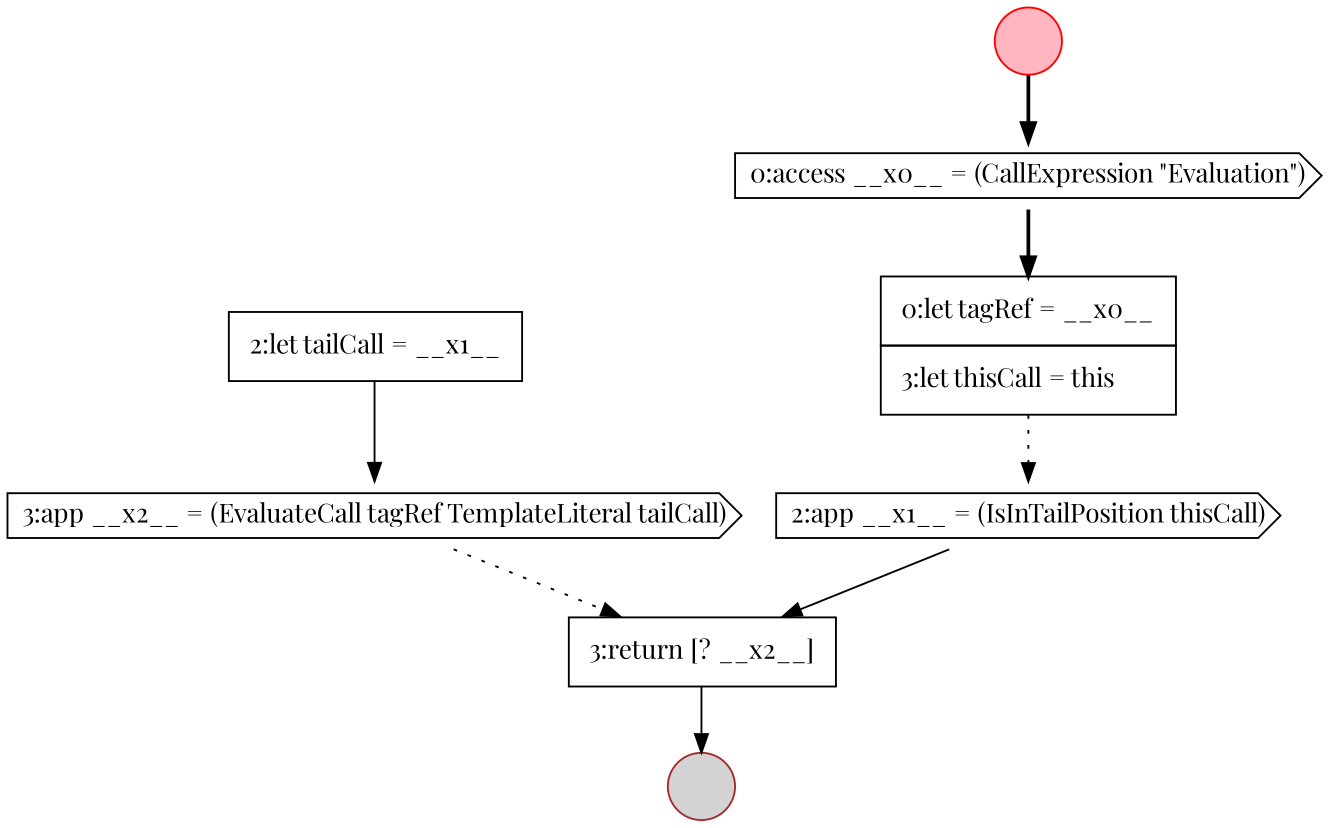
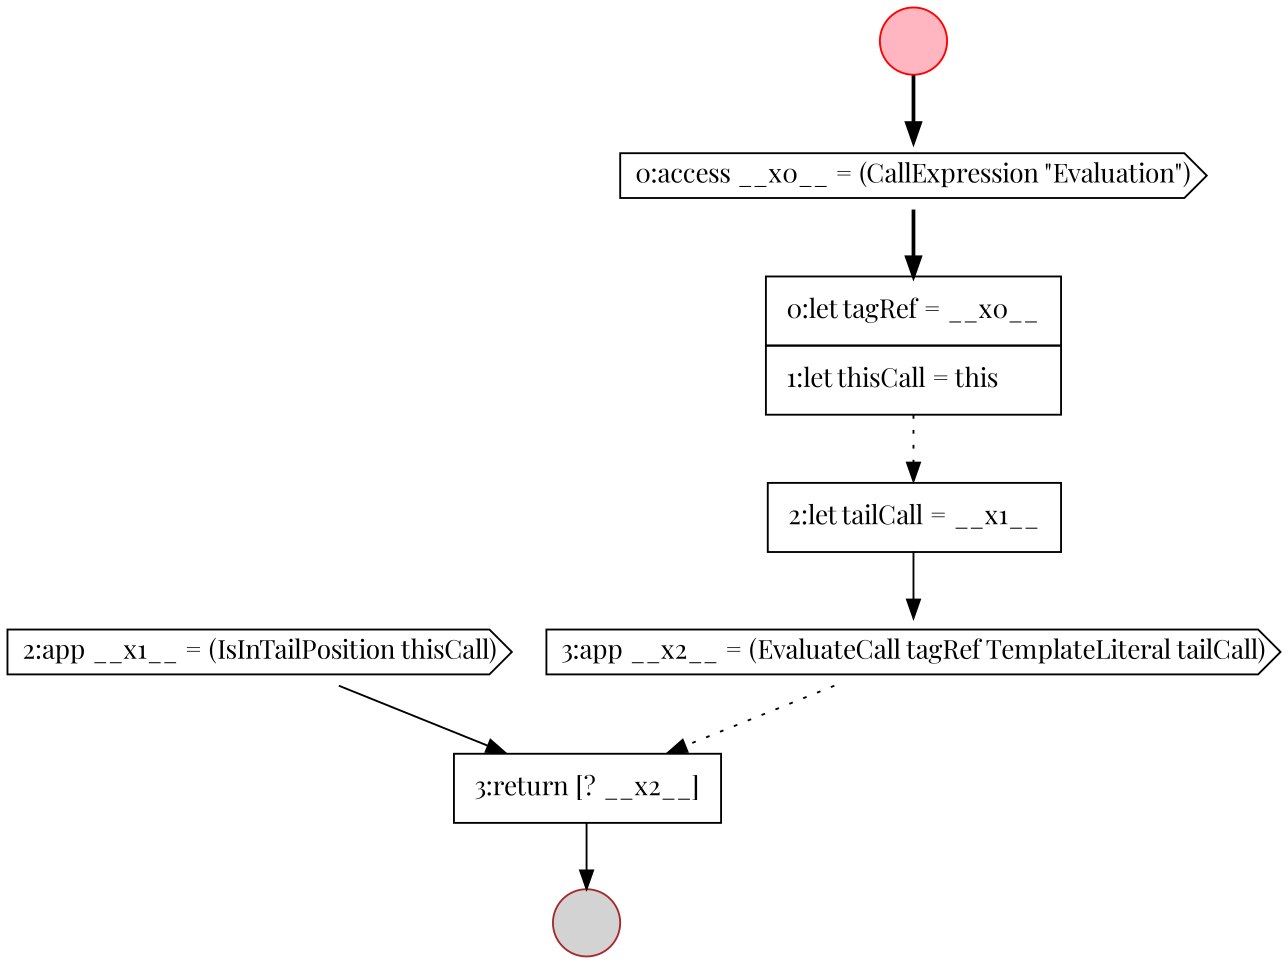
(1009, 379) -> (893, 379)
(1028, 439) -> (913, 439)
